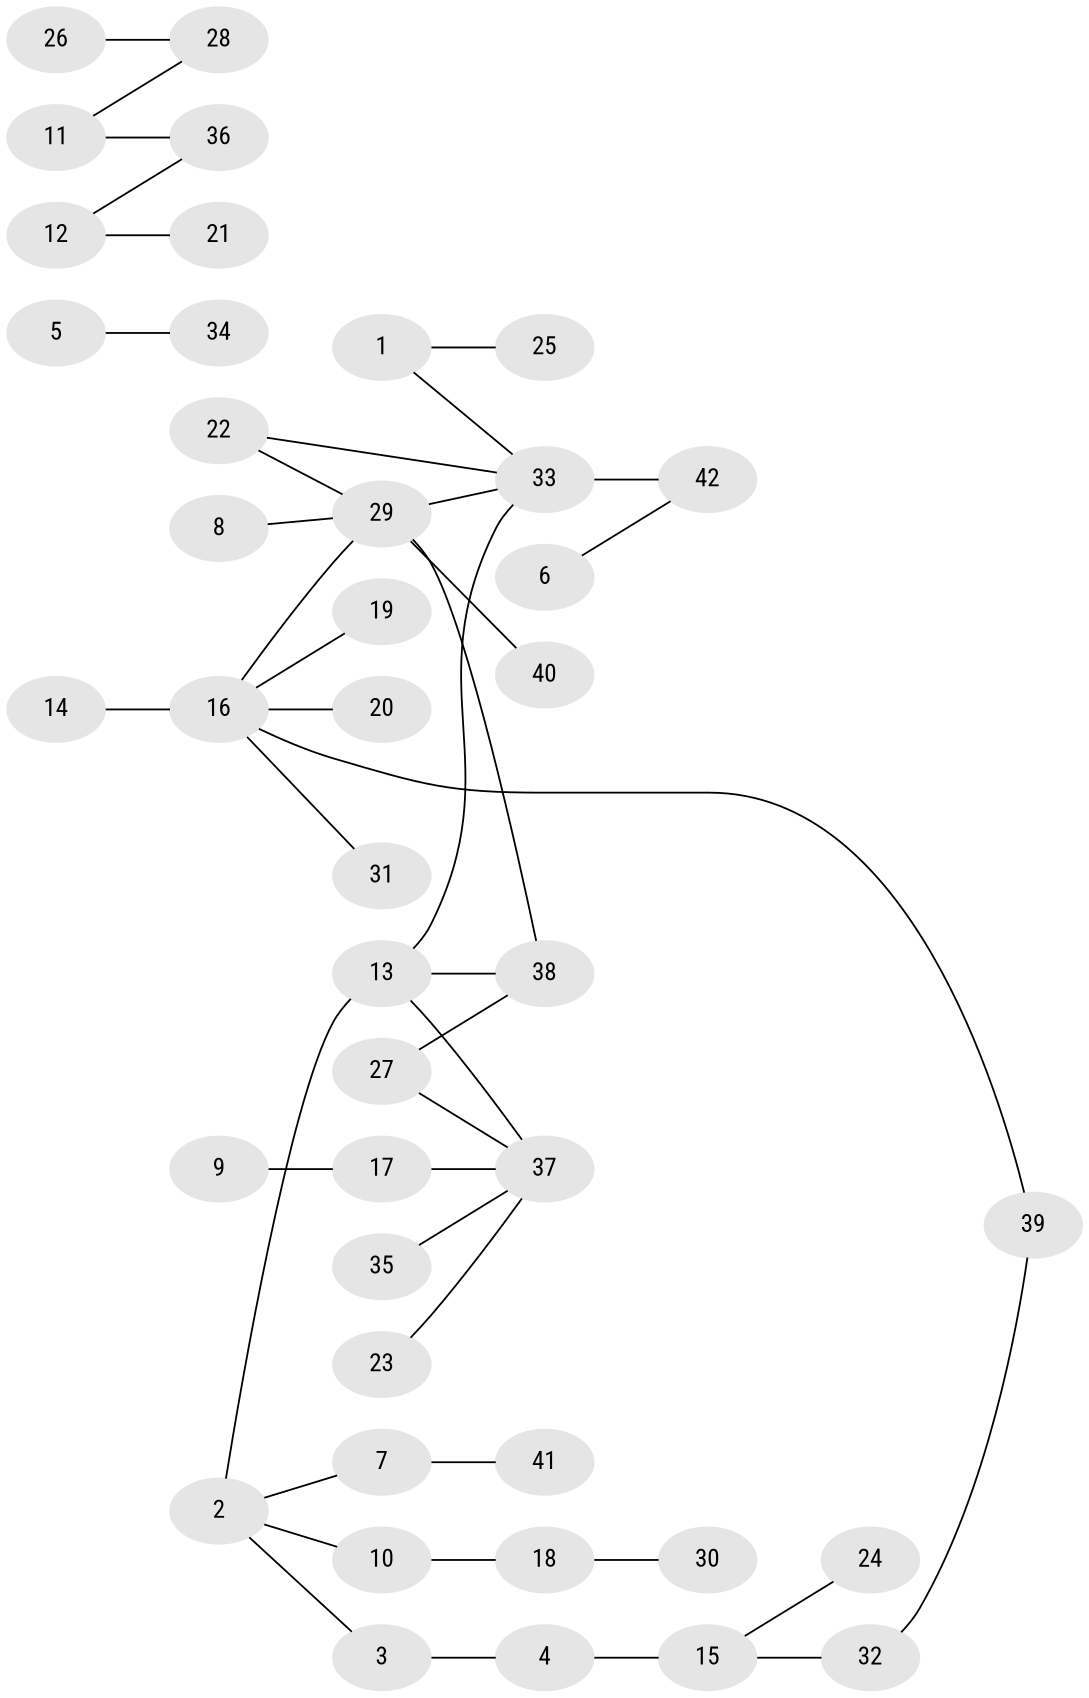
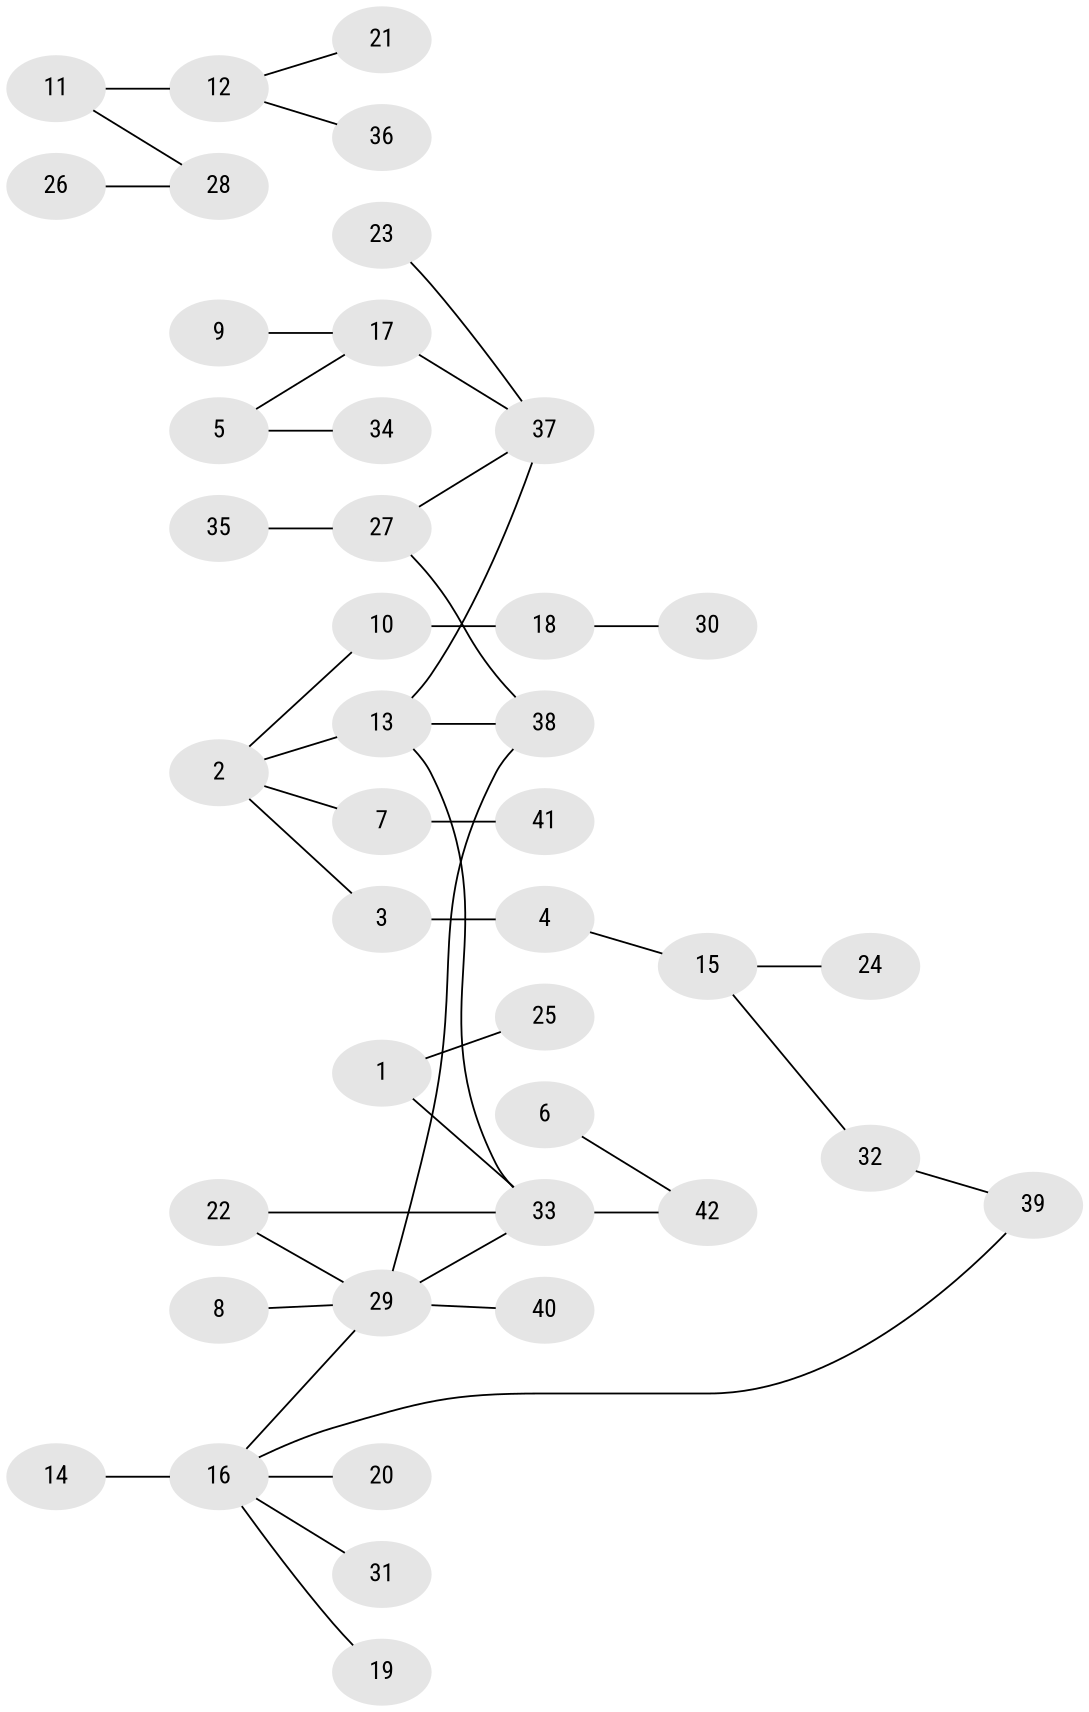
(138, 138) -> (138, 89)
none -> (300, 382)
(463, 1218) -> (301, 528)
